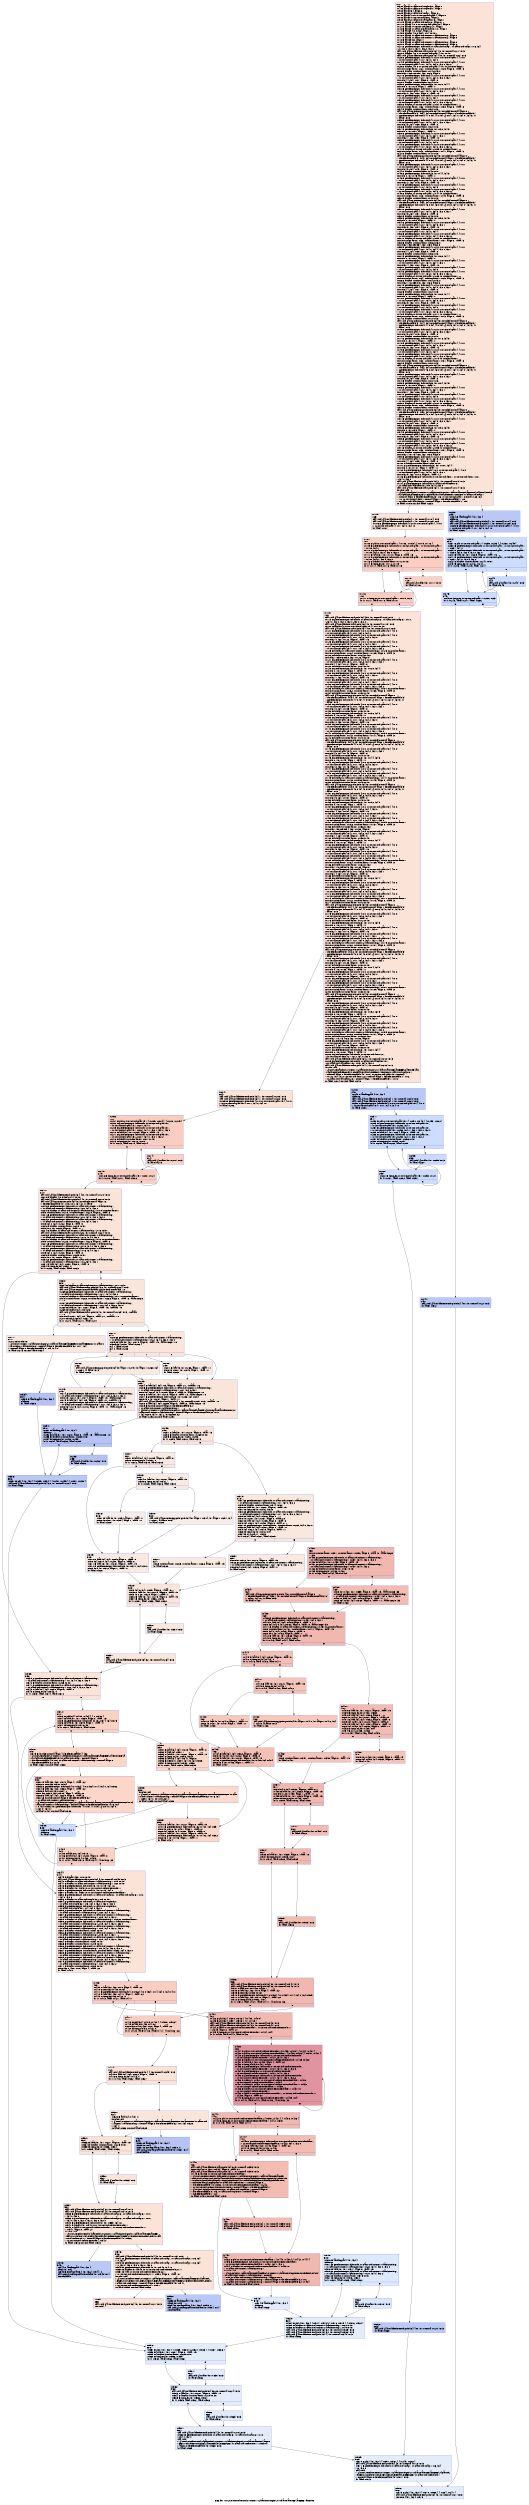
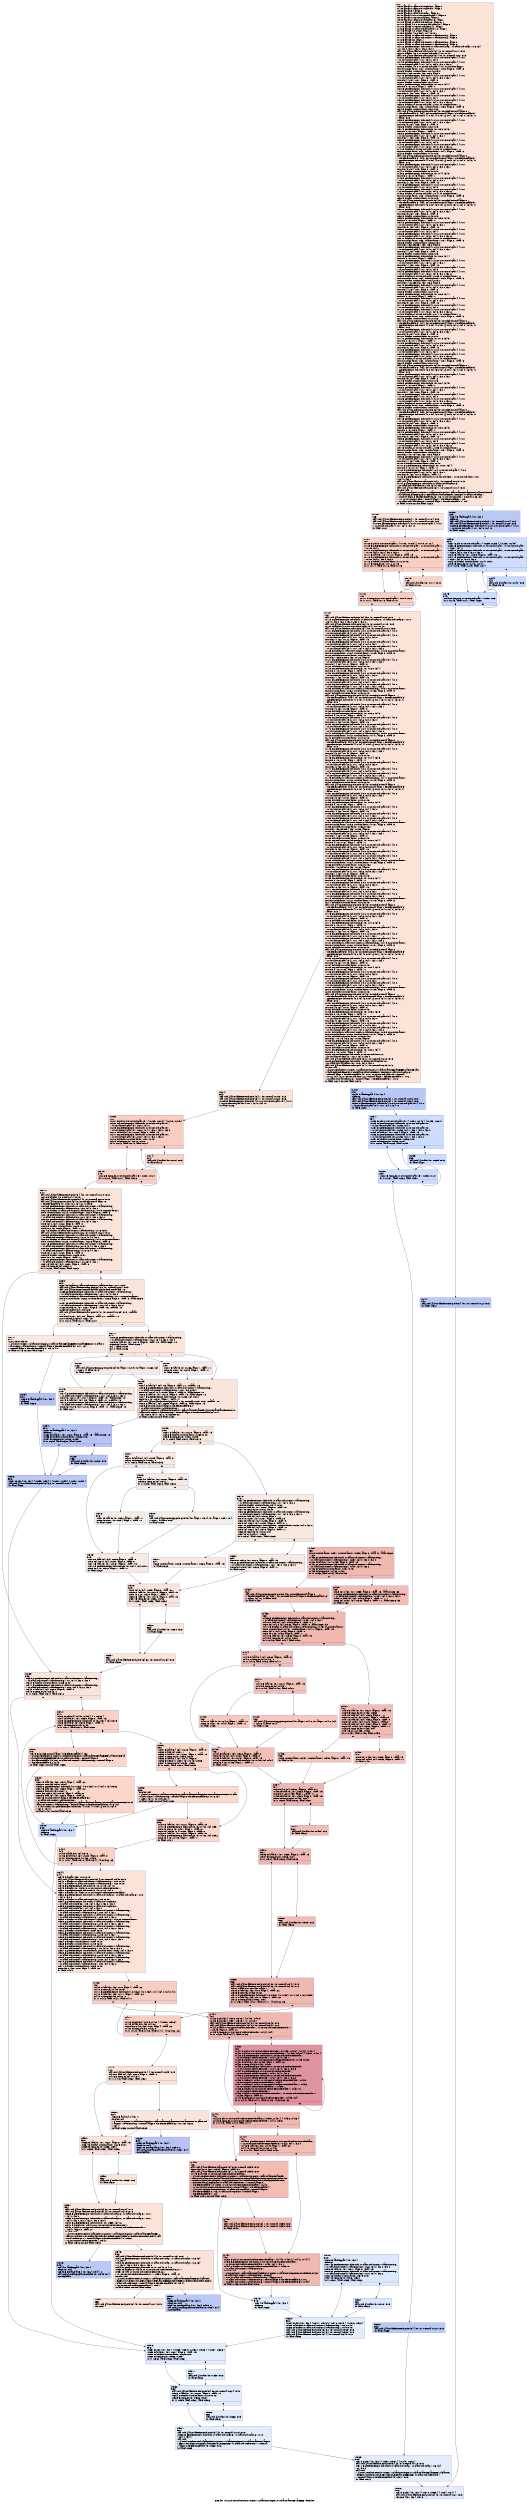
(26, 1351) -> (26, 1351)
